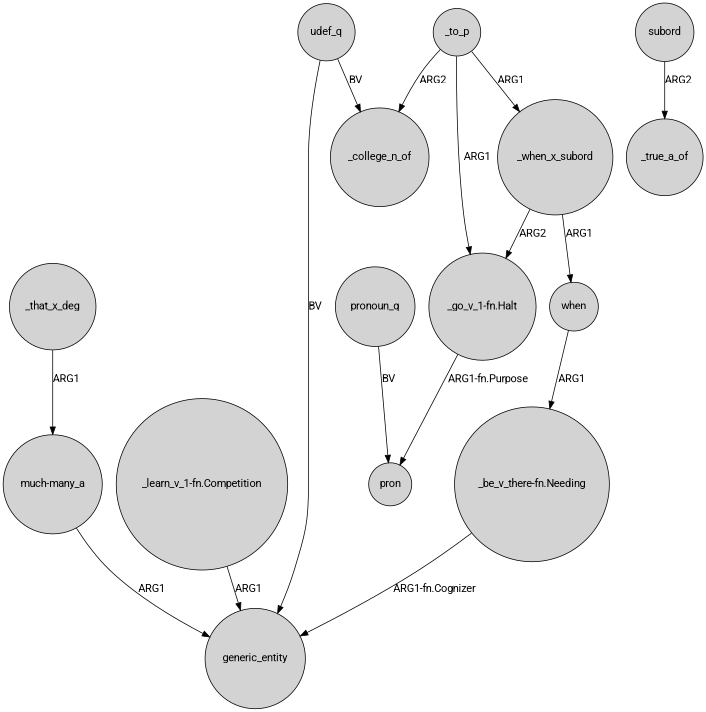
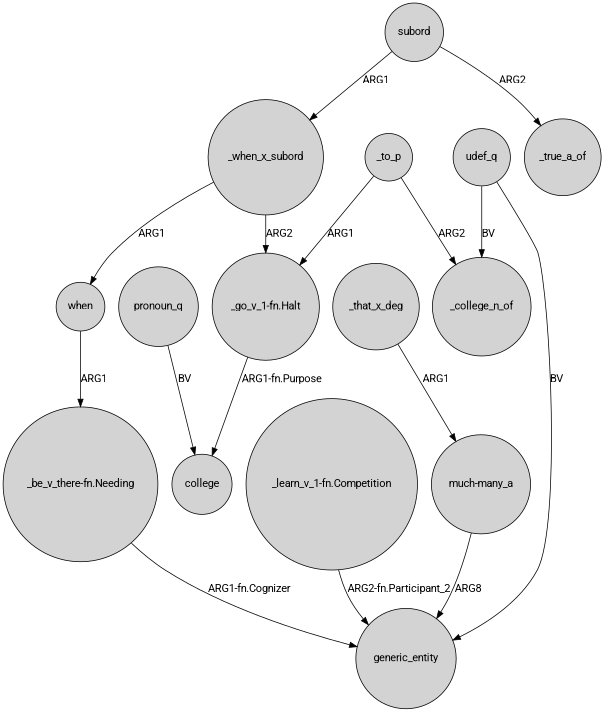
(493, 79) -> (354, 83)
(390, 484) -> (202, 484)
(152, 589) -> (468, 589)
(248, 589) -> (399, 589)
